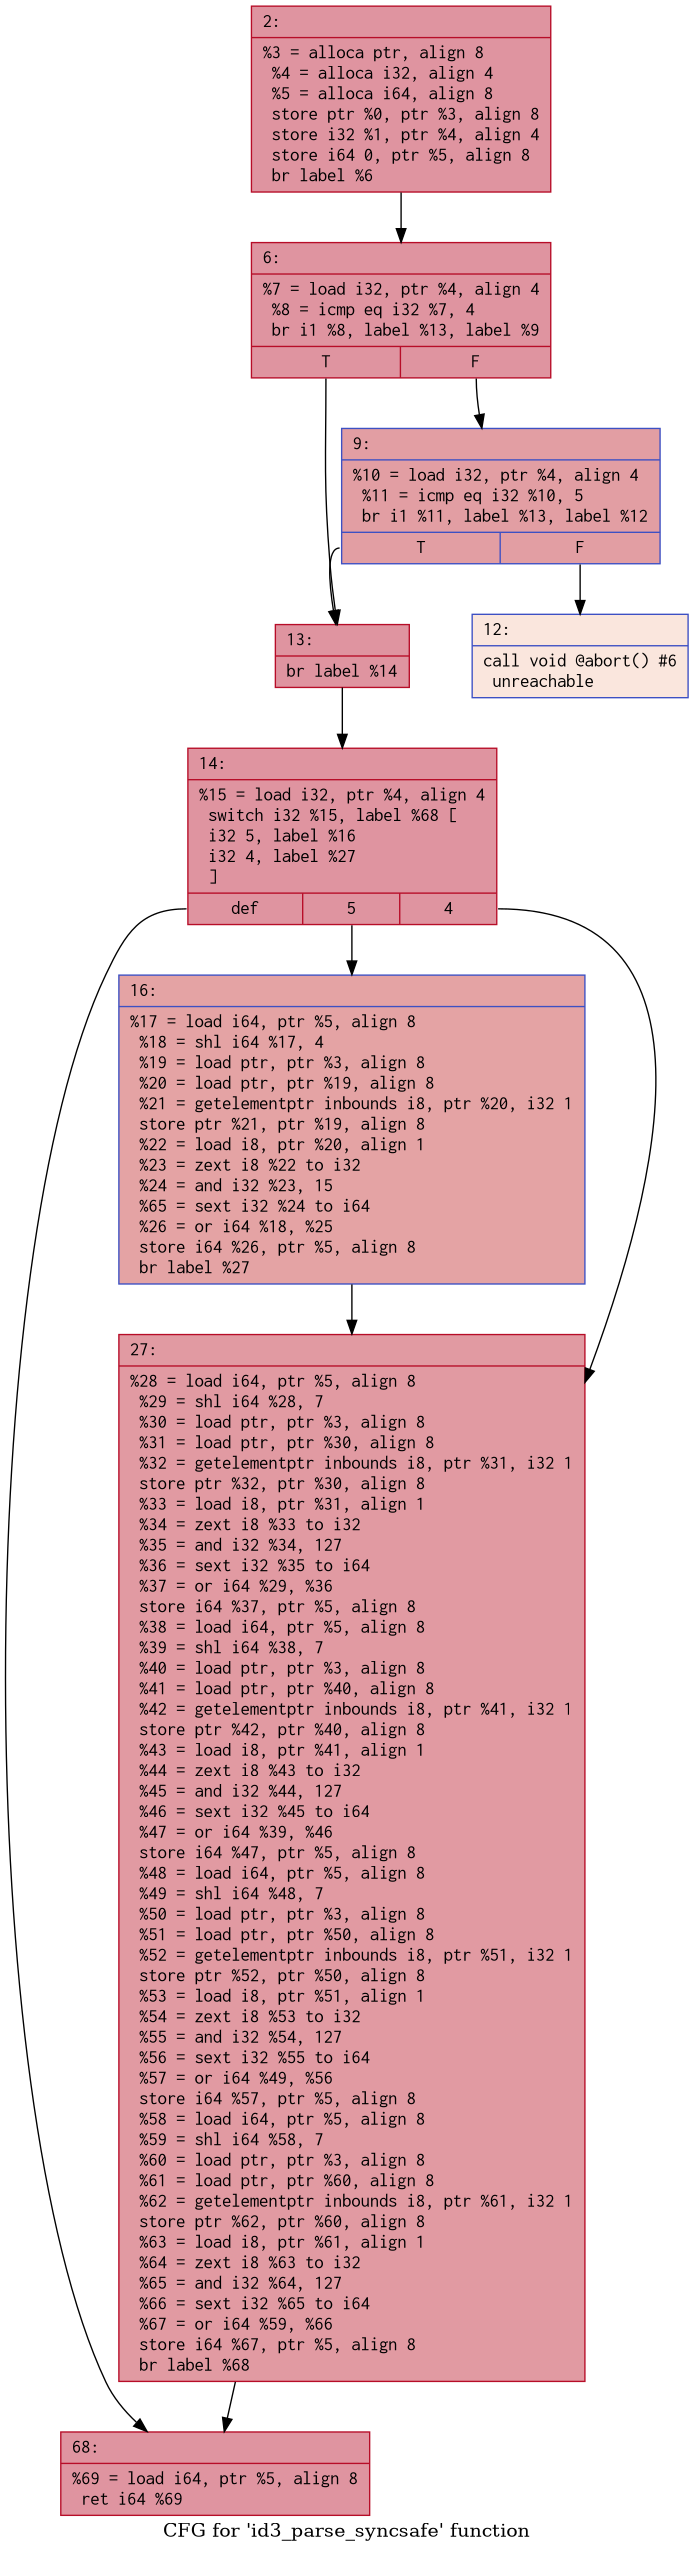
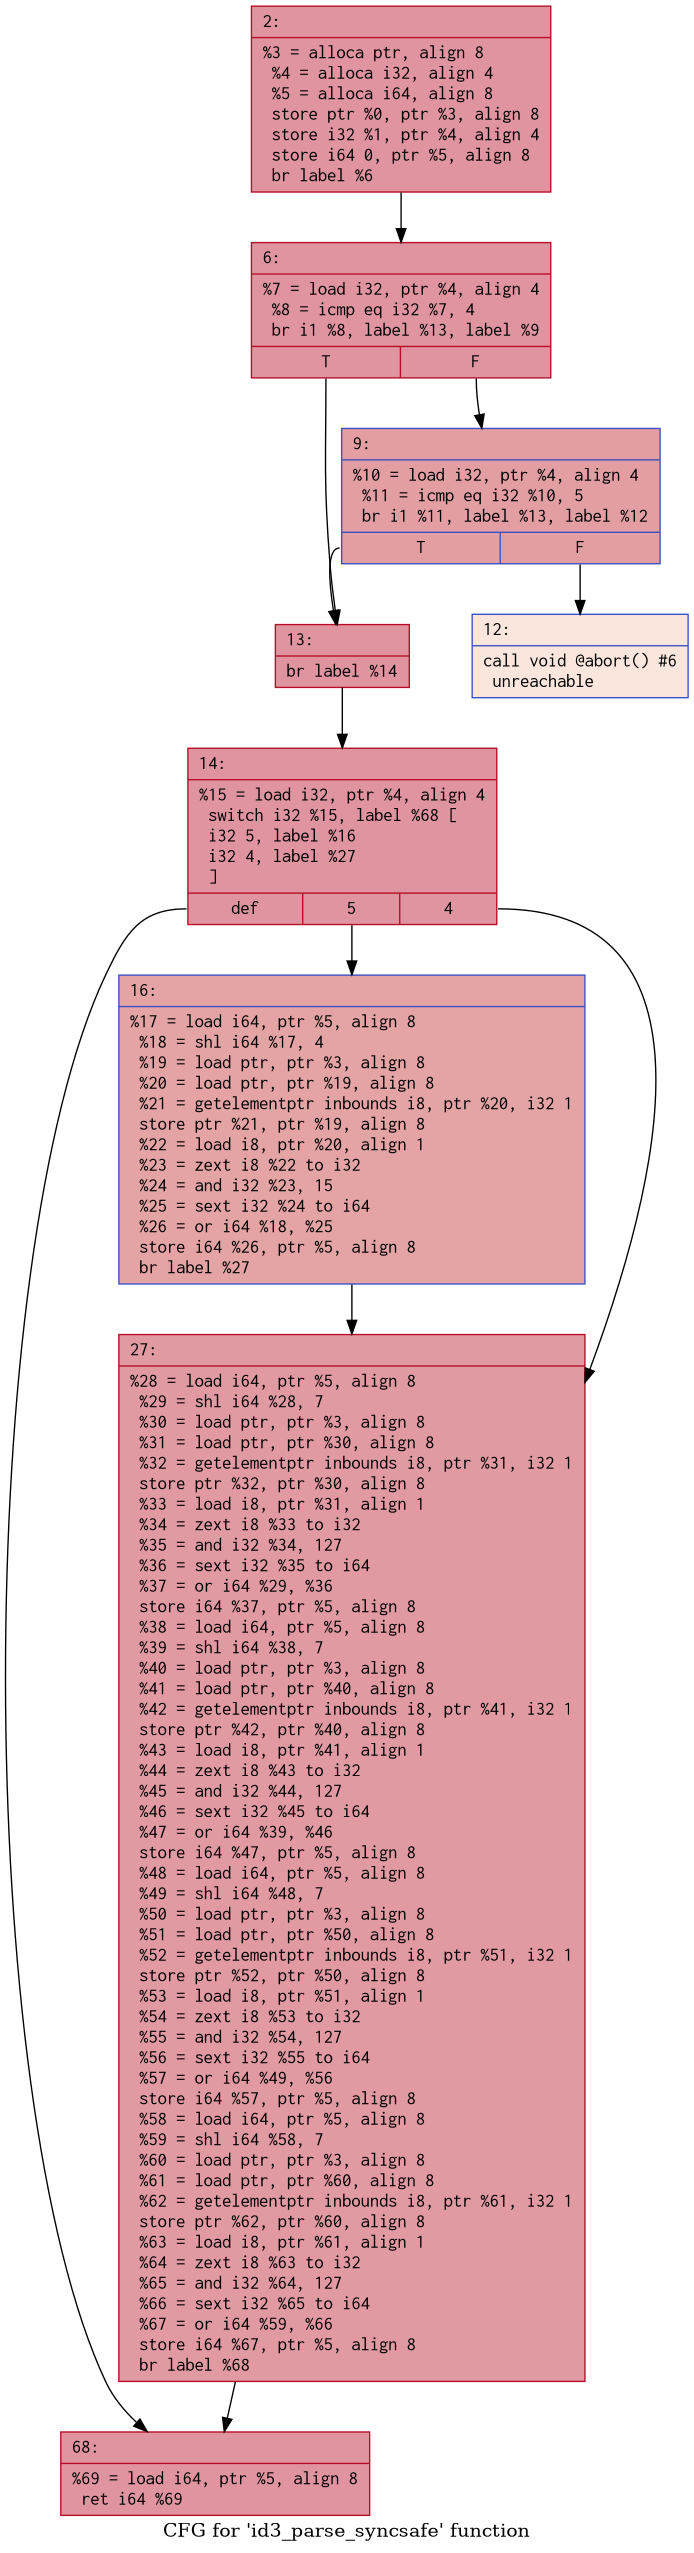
(250, 1206) -> (250, 1206)
